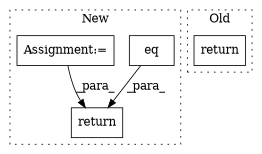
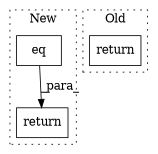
(66, 51) -> none
